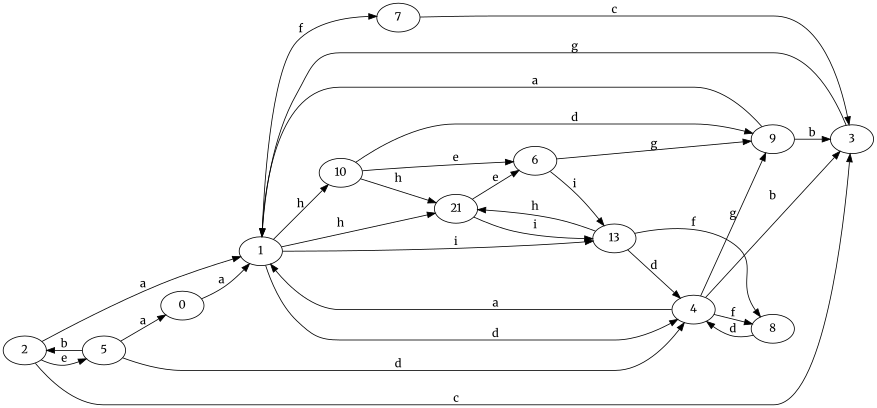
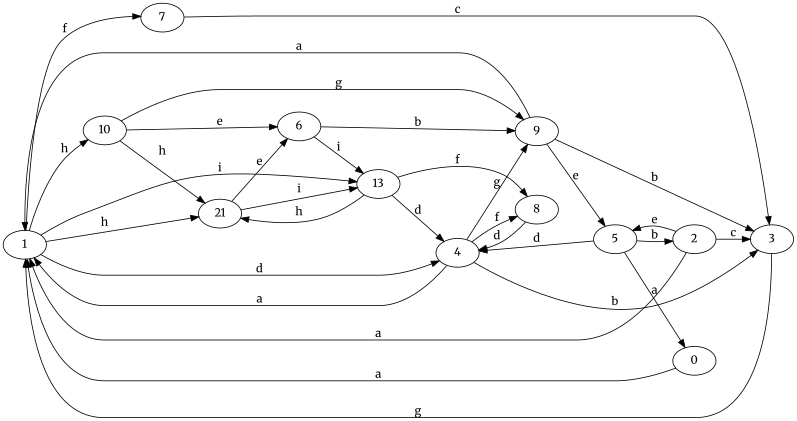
(575, 118) -> (339, 84)
(654, 144) -> (418, 123)
none -> (574, 182)
